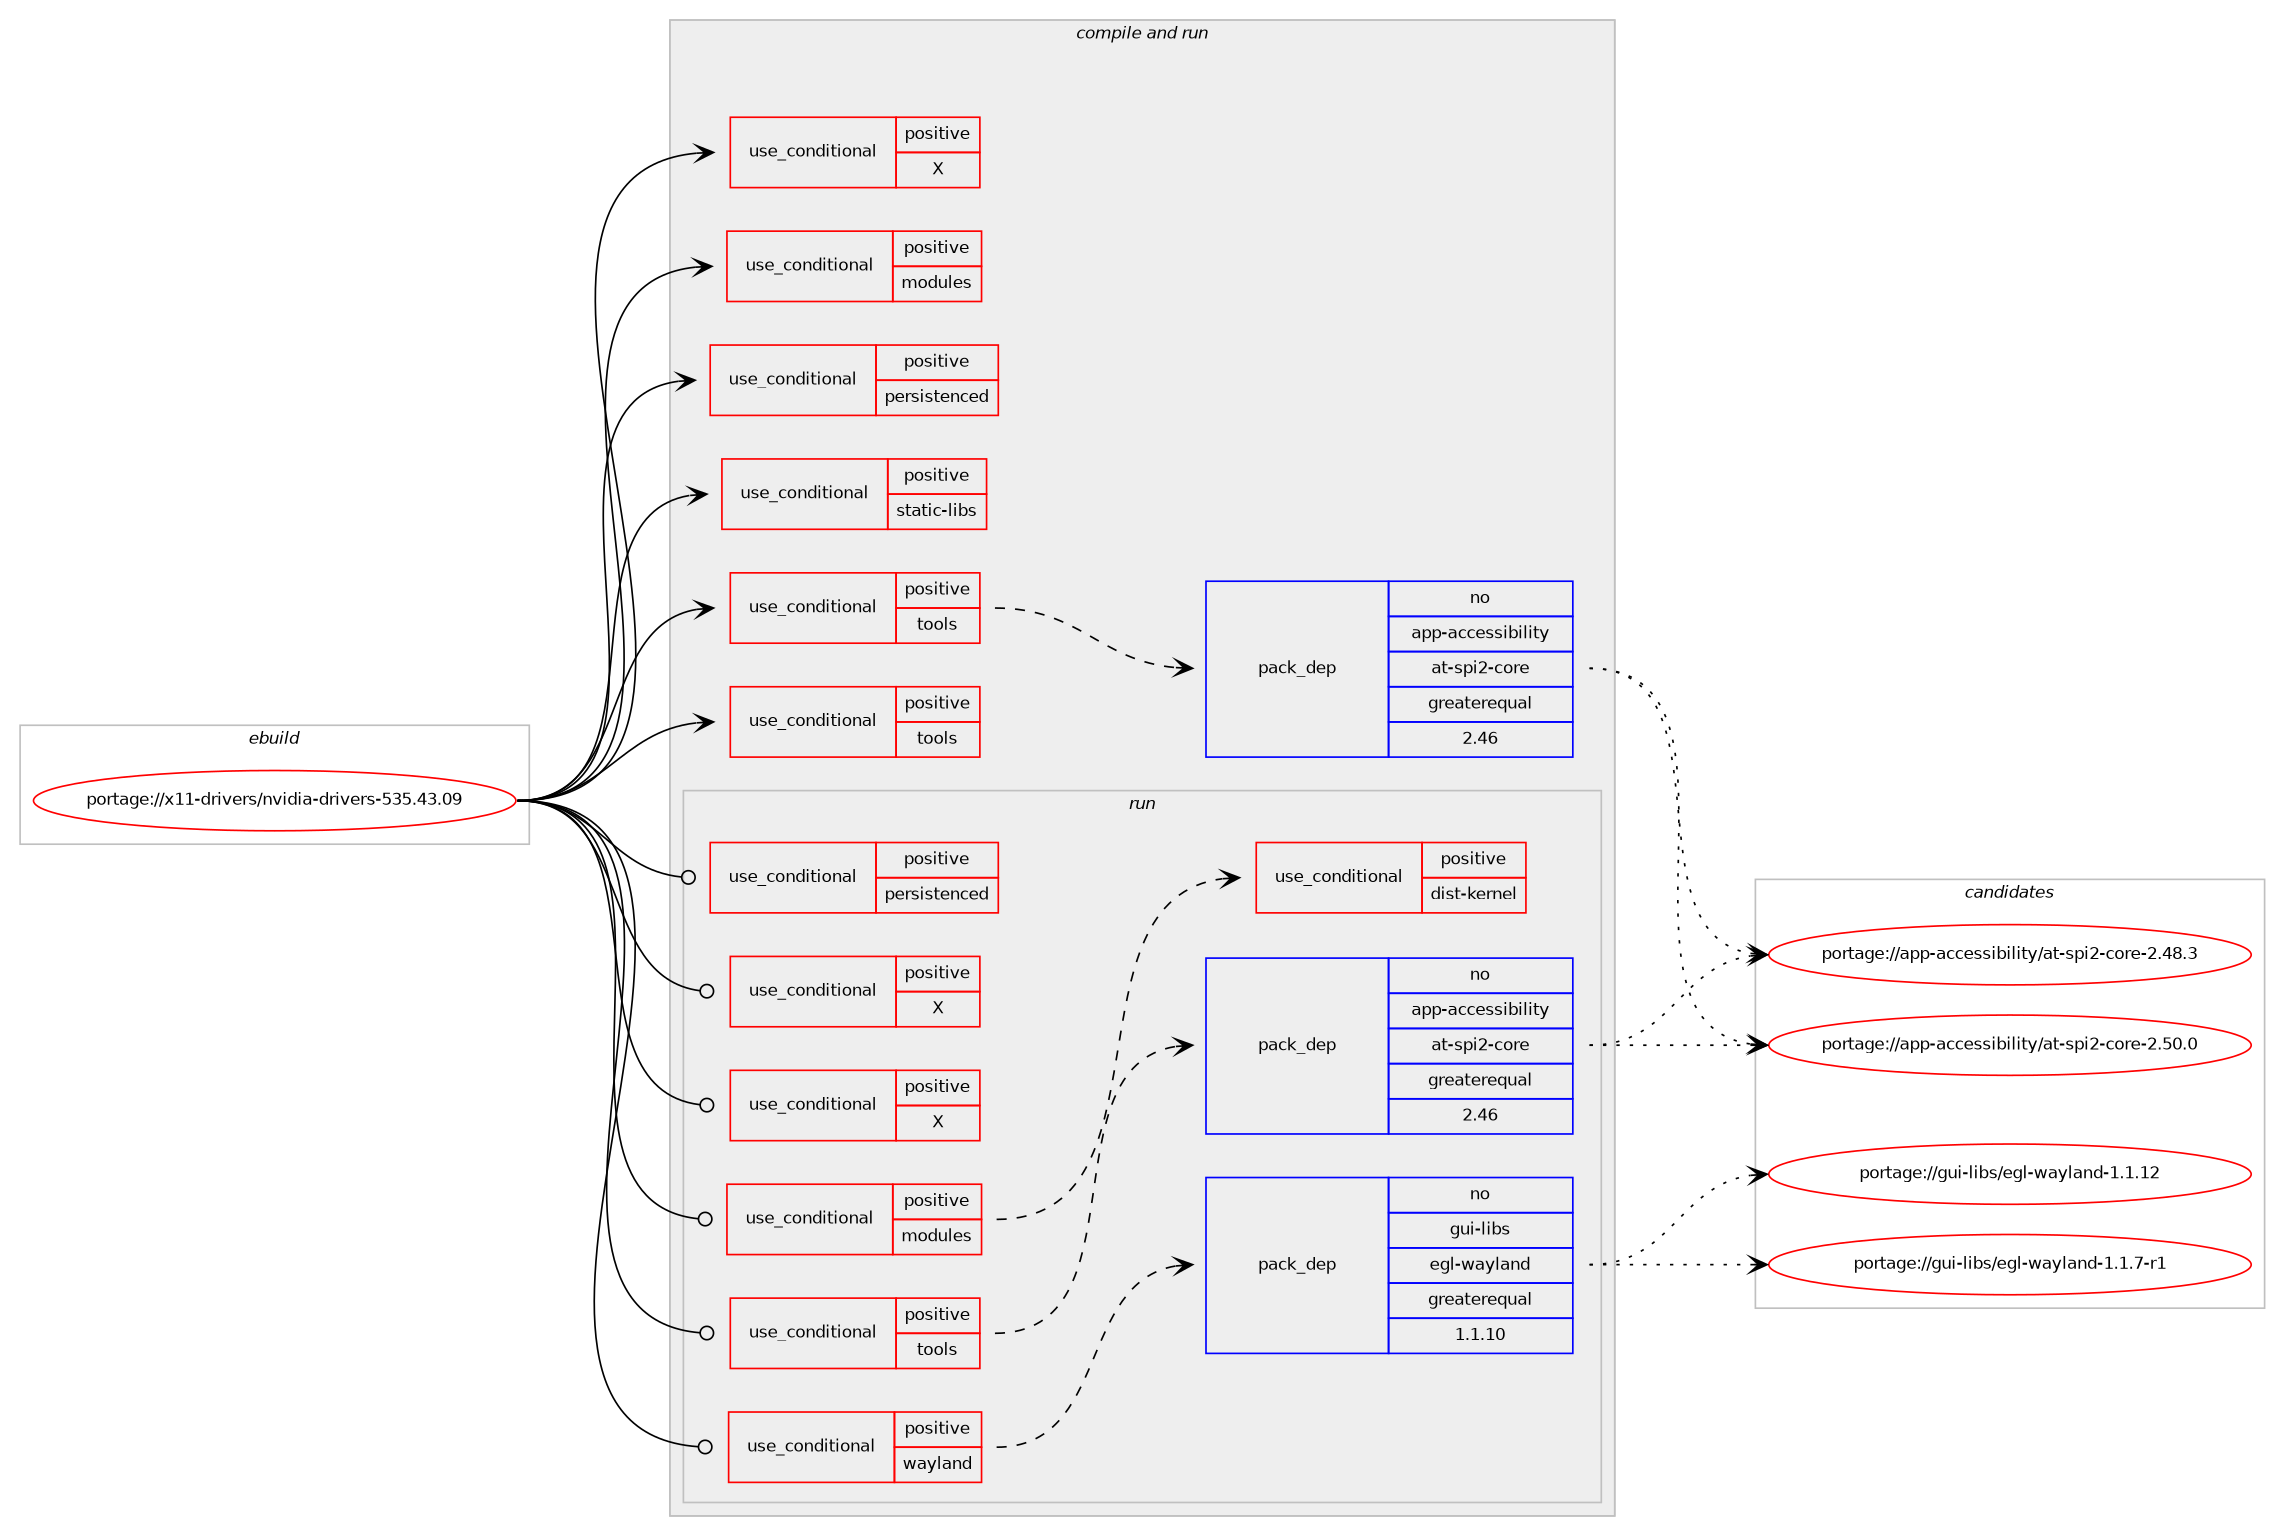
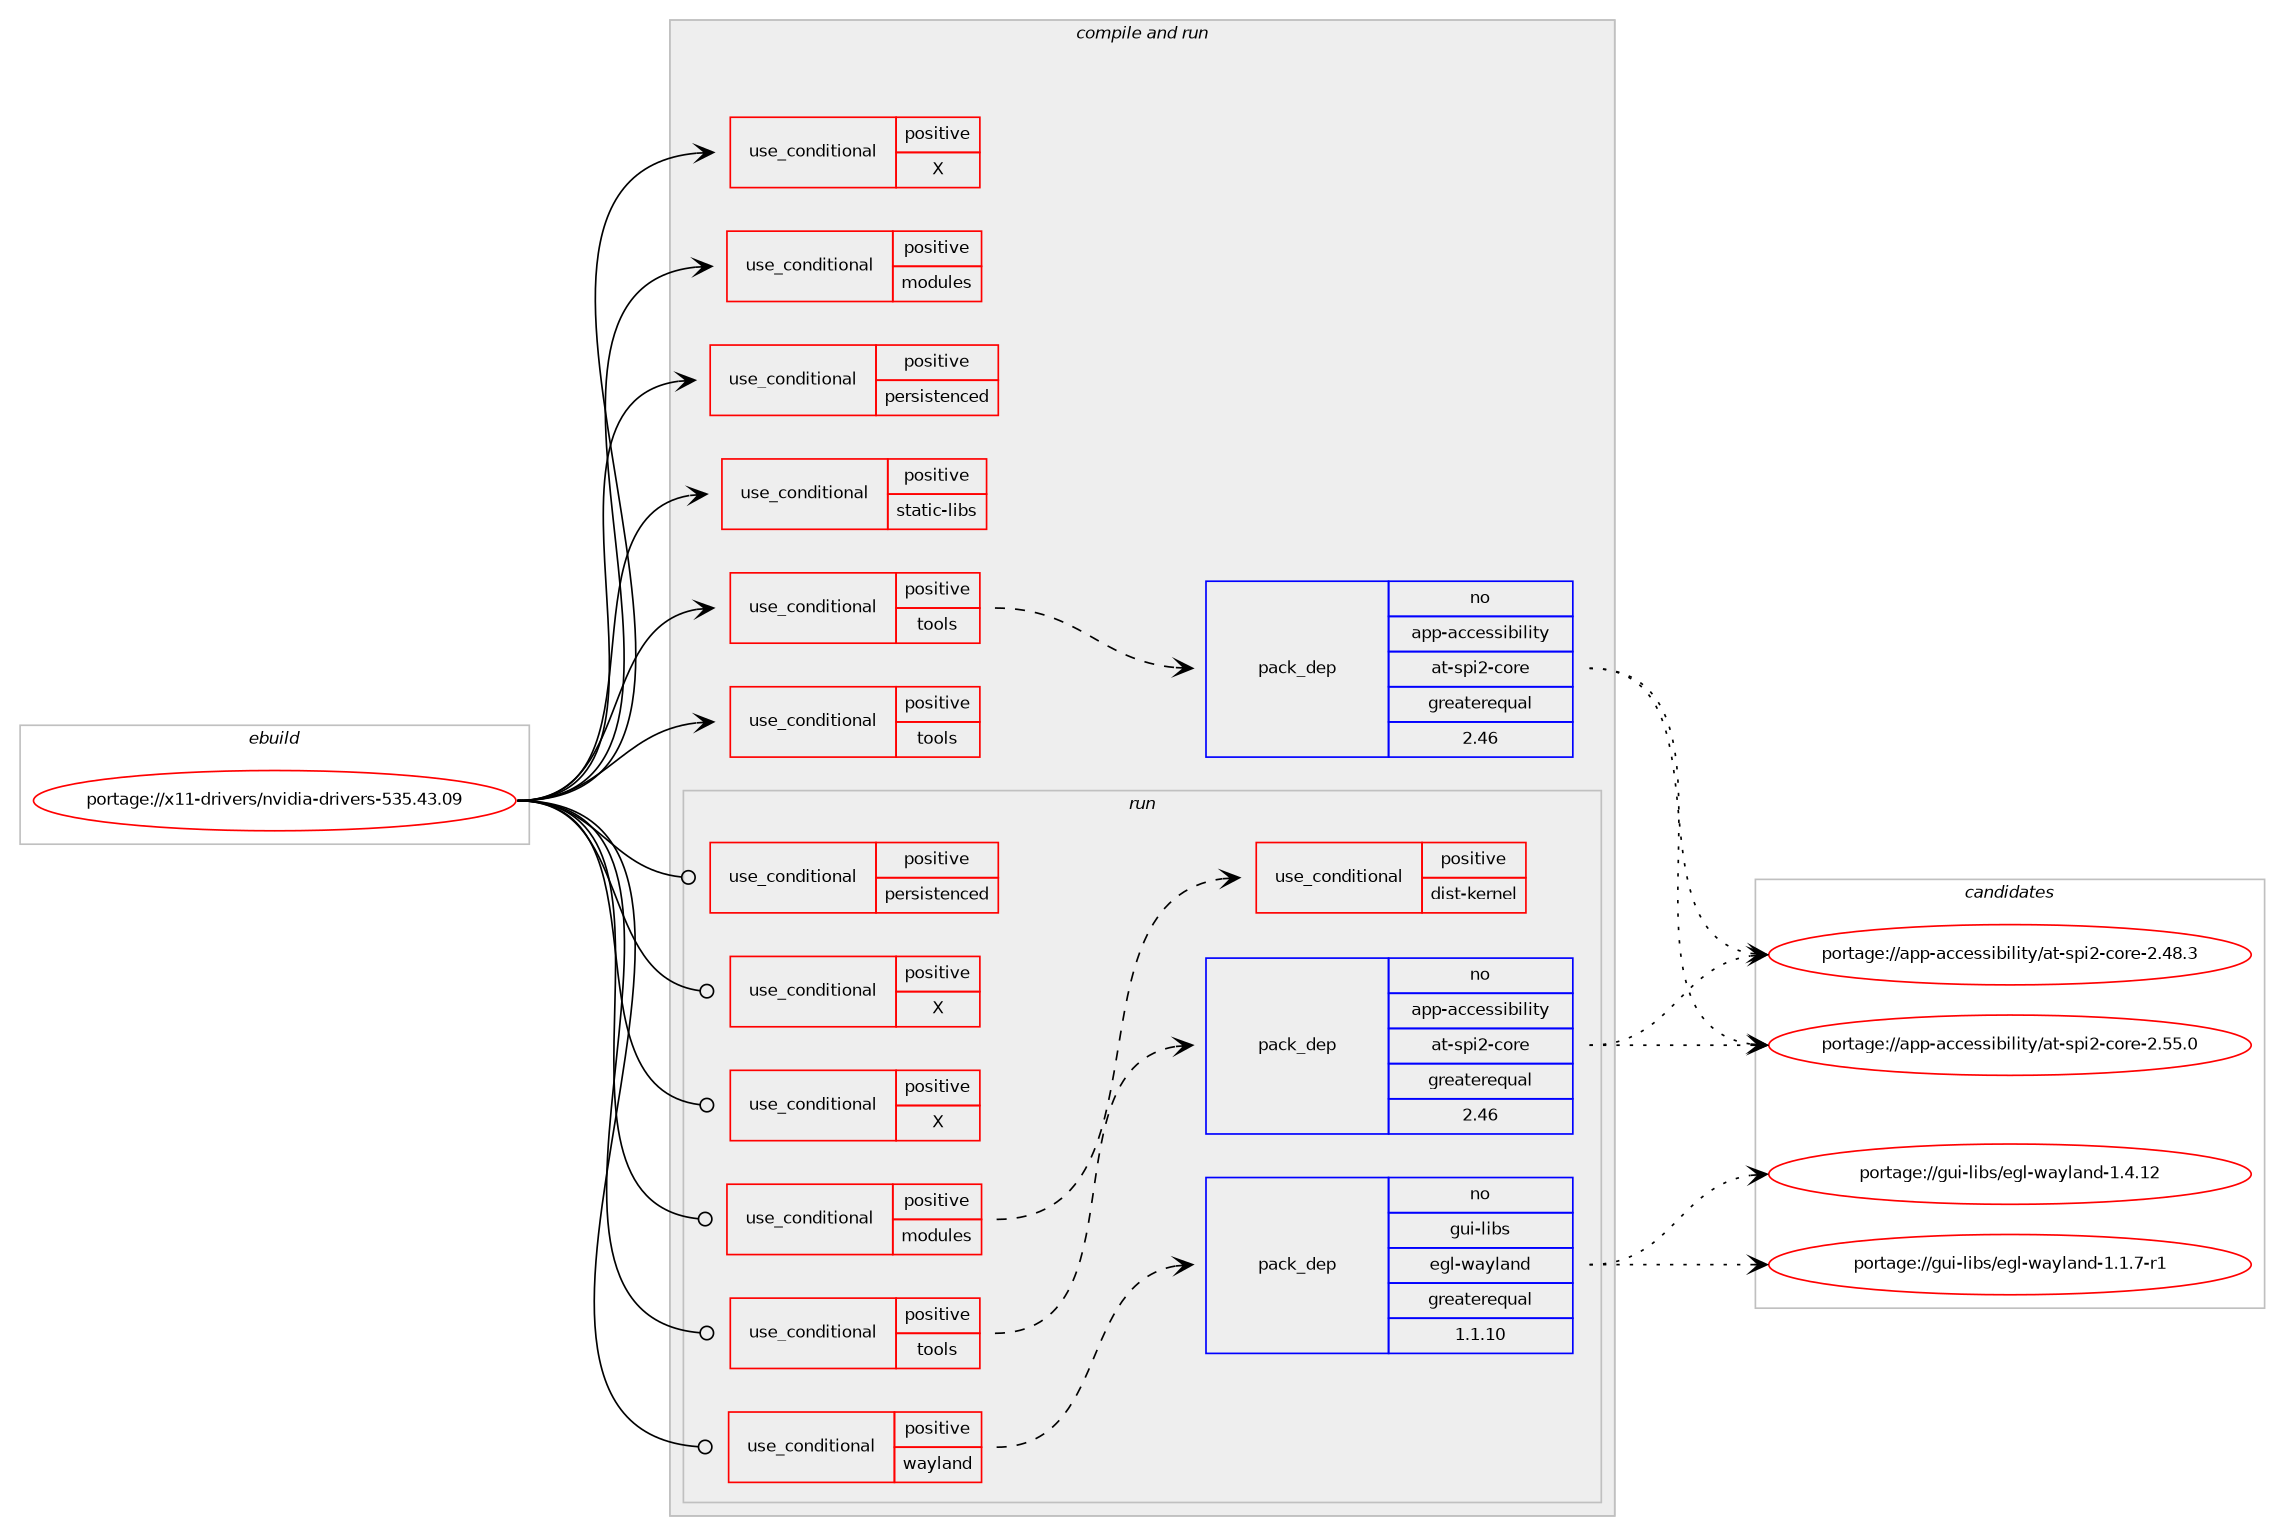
(2010, 1045) -> (2010, 1045)
(2010, 1174) -> (2010, 1174)
